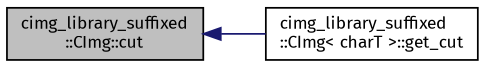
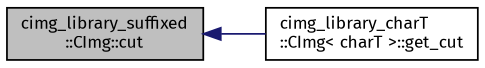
(372, 34) -> (372, 34)
